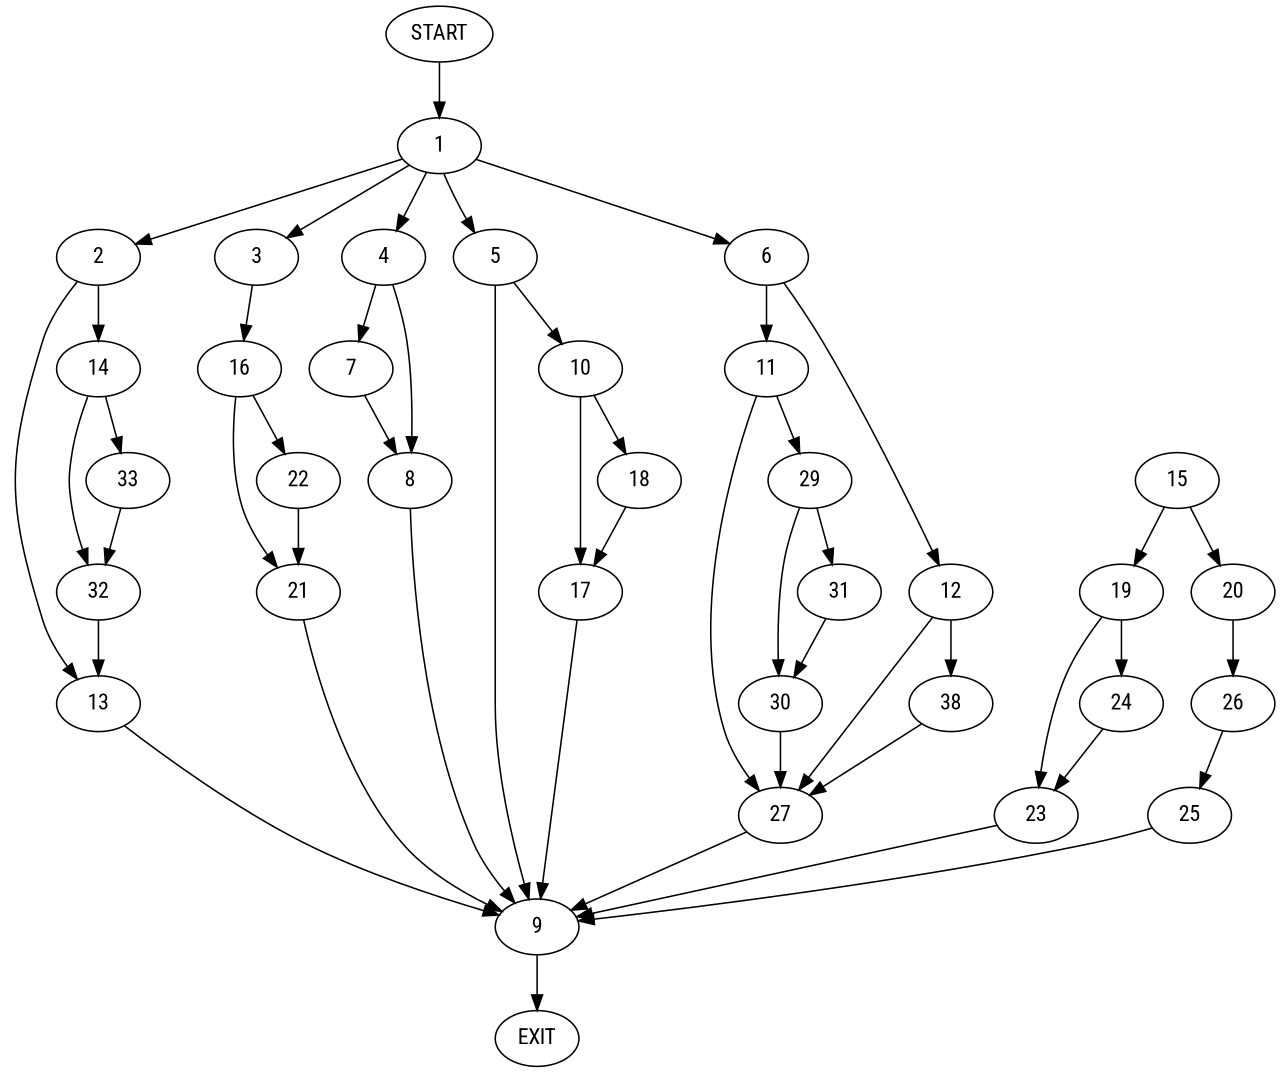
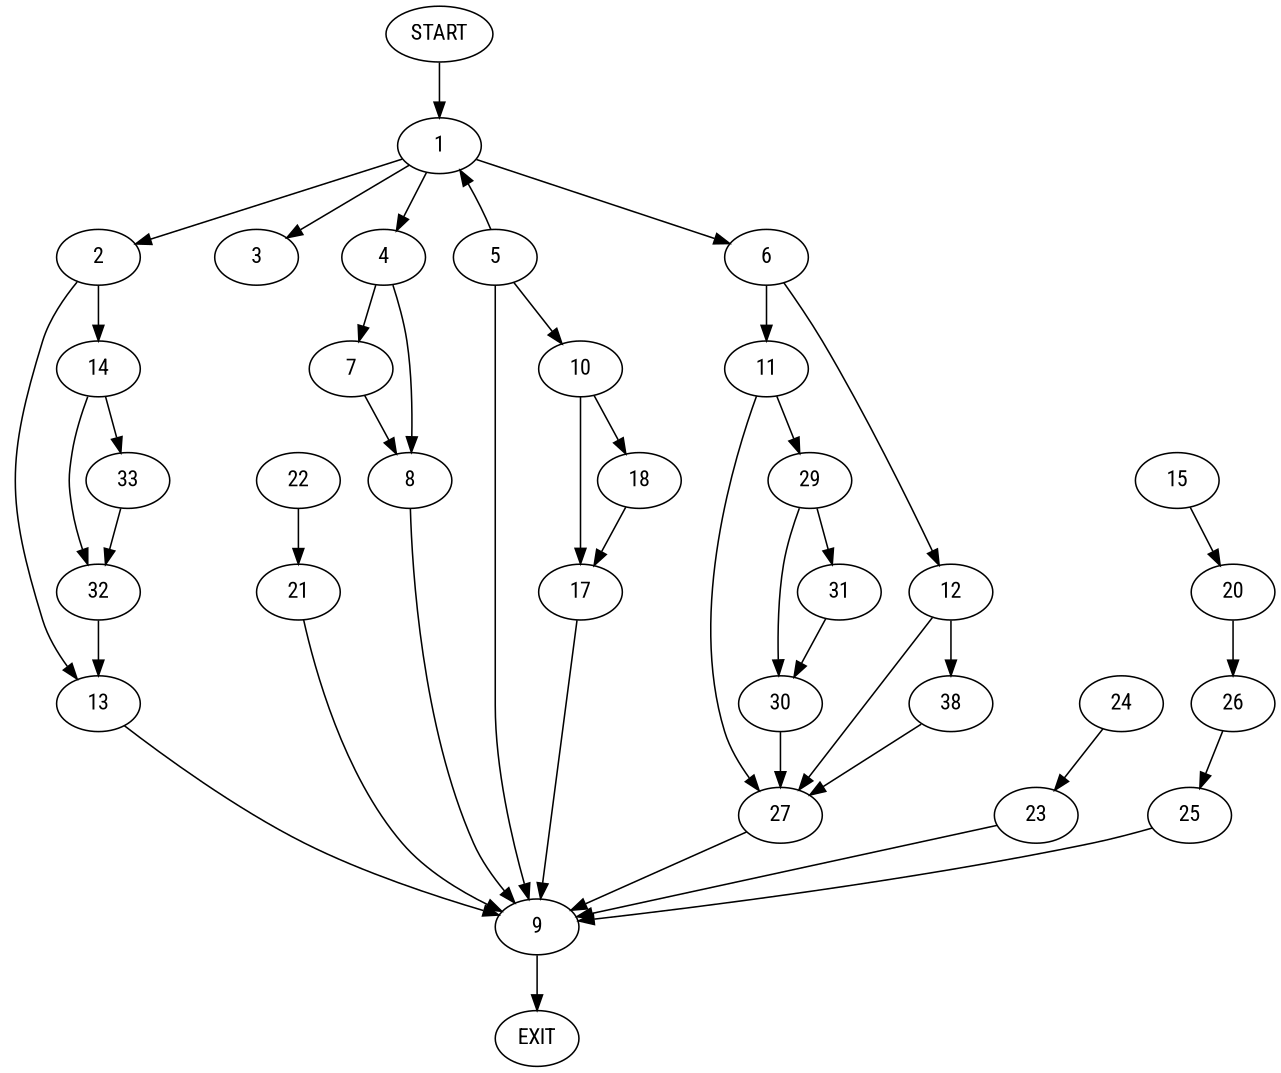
(454, 197) -> (480, 206)
(240, 369) -> none
(1121, 592) -> none
